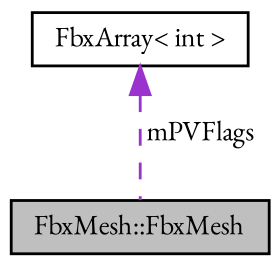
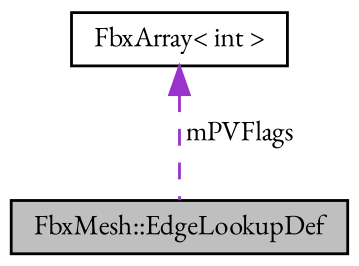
(140, 227) -> (179, 227)
